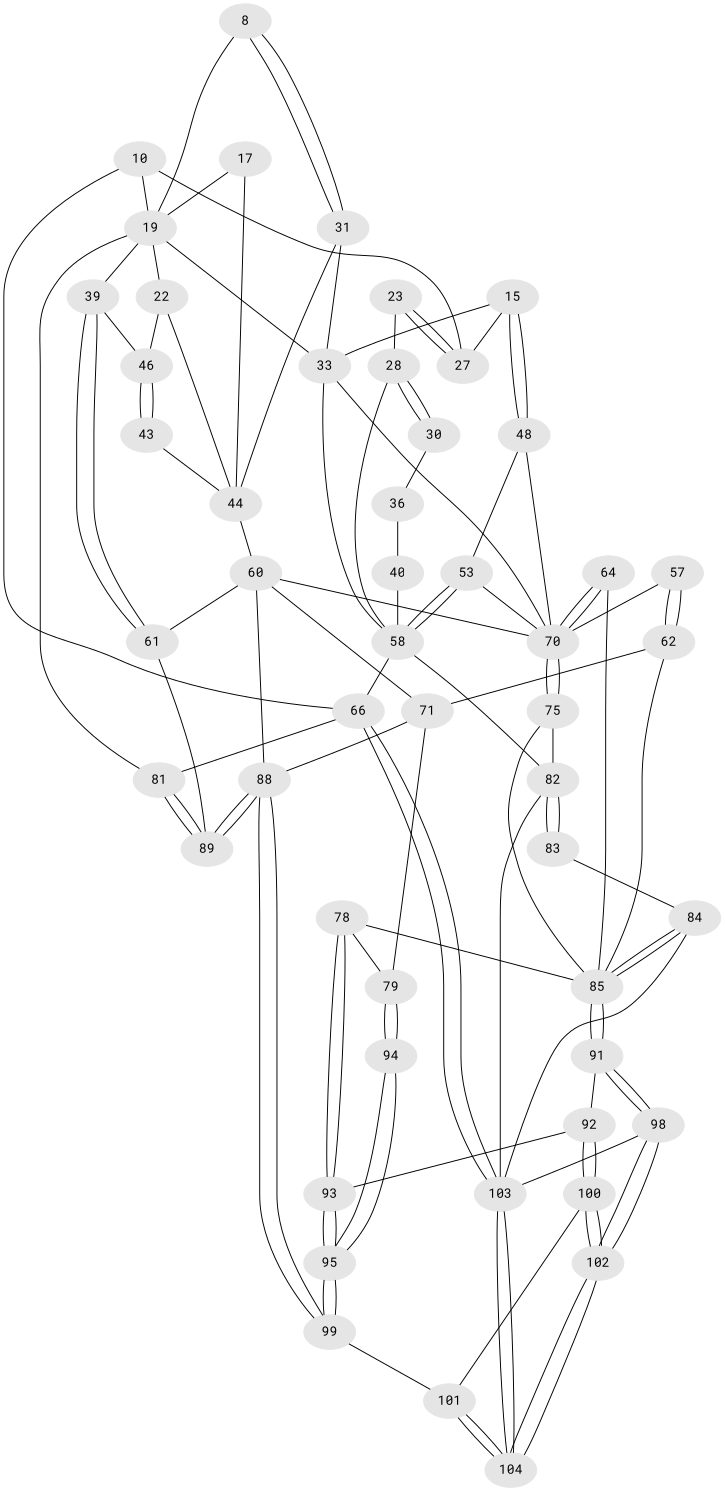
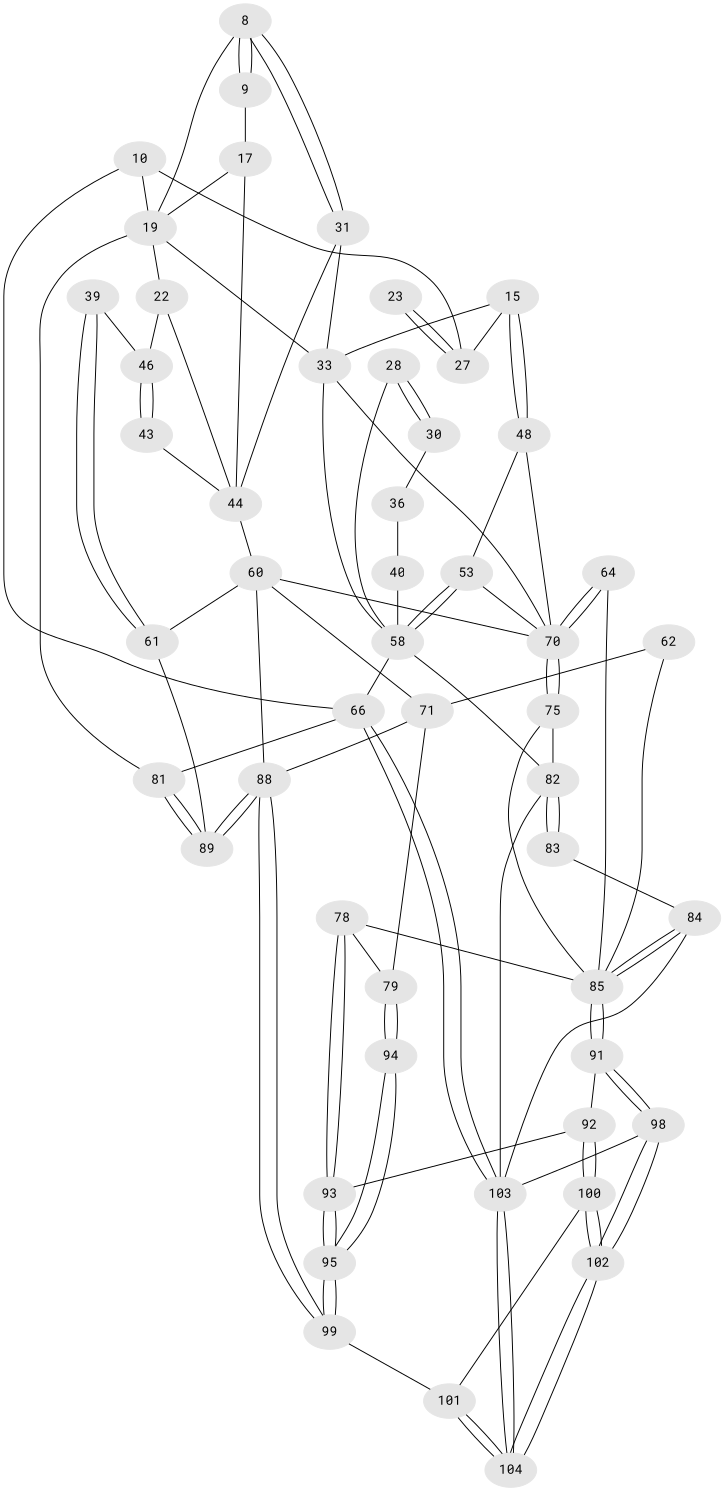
none -> (245, 90)
(122, 263) -> none
(395, 329) -> none
(678, 573) -> none
